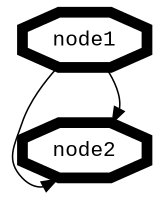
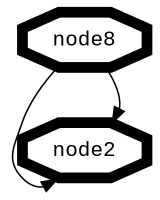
(85, 40) -> (85, 40)
